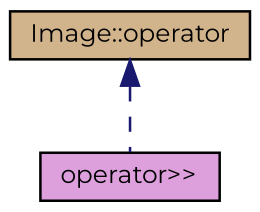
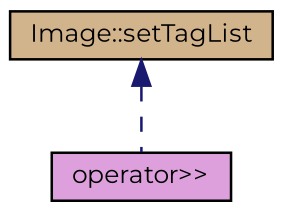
(130, 35) -> (141, 35)
